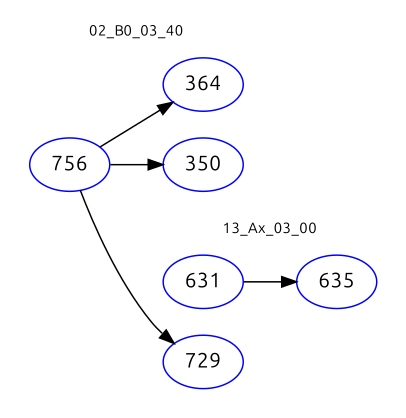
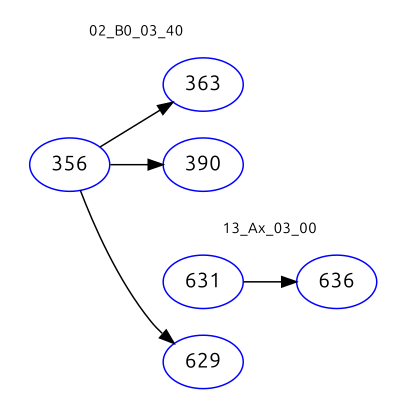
(203, 85) -> (203, 85)
(70, 165) -> (70, 165)
(203, 165) -> (203, 165)
(337, 282) -> (337, 282)
(203, 362) -> (203, 362)
